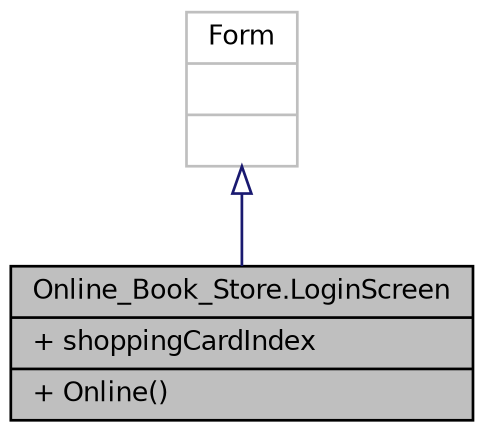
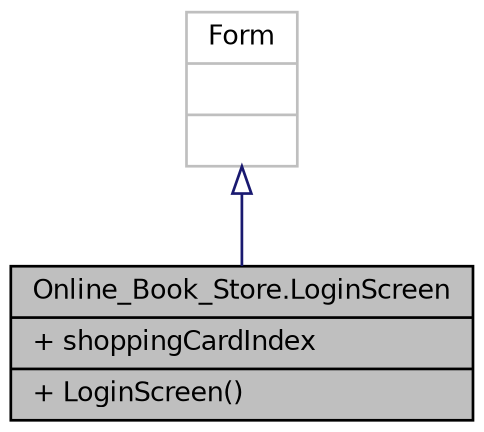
(101, 393) -> (139, 393)
